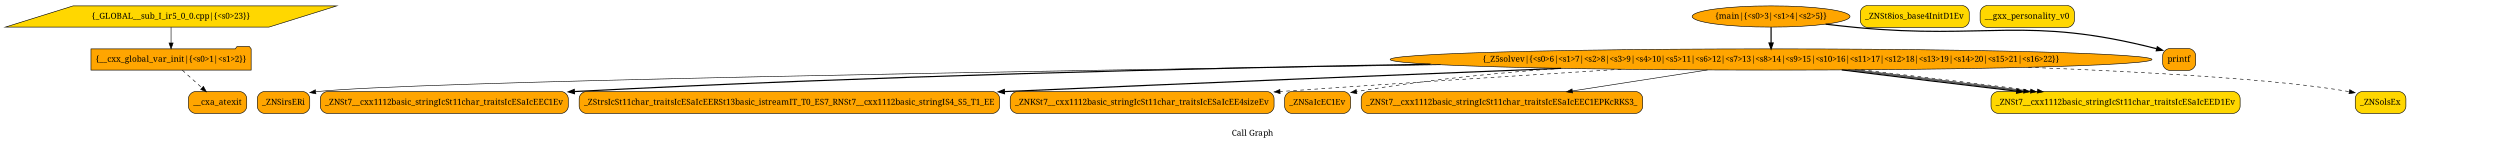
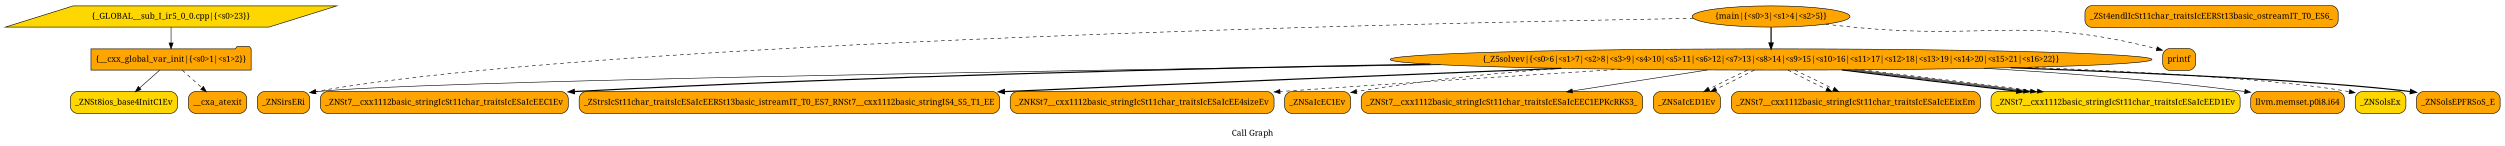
(1915, 16) -> none
(2027, 16) -> none
none -> (2212, 16)
(1992, 31) -> (1992, 31)
none -> (1003, 38)
none -> (124, 102)
none -> (1687, 102)
none -> (1856, 102)
none -> (2298, 102)
none -> (2458, 102)
